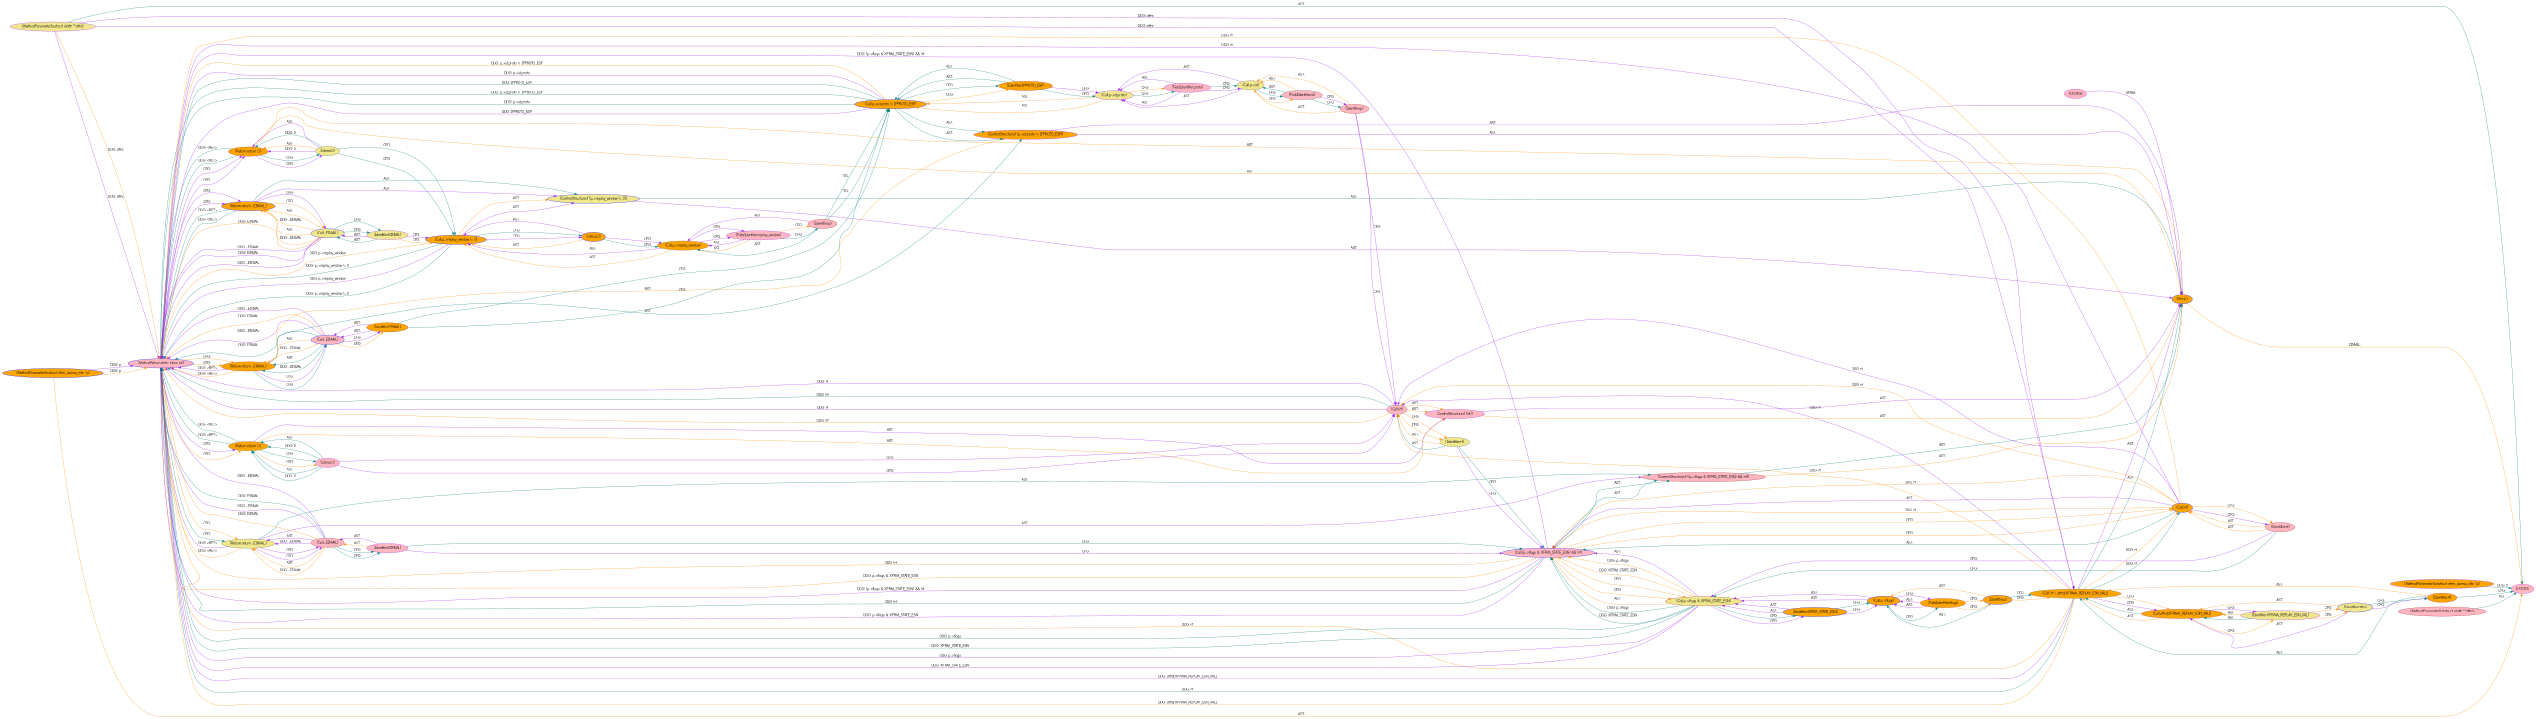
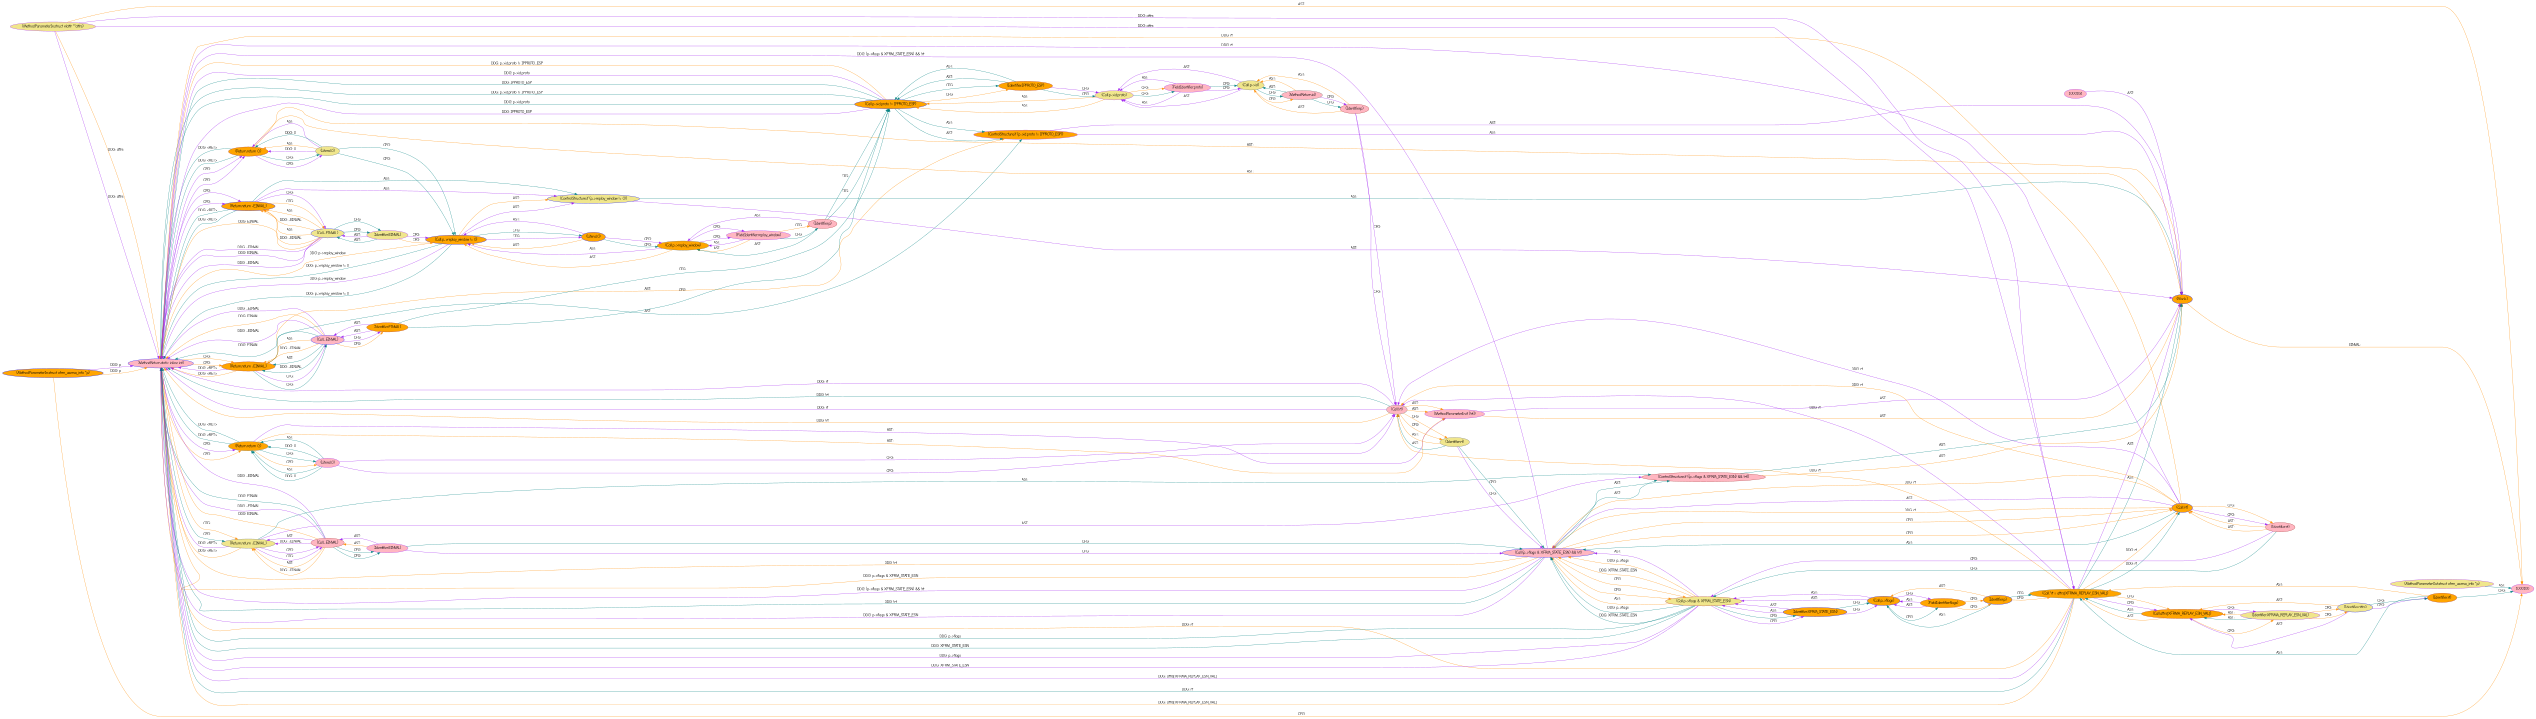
(1548, 6) -> (1548, 6)
(2131, 93) -> (2131, 93)
(1302, 95) -> (1302, 95)
(1455, 414) -> (1455, 414)
(2442, 584) -> (2442, 584)
(2503, 586) -> (2503, 586)
(2442, 612) -> none
(1302, 714) -> (1302, 714)
